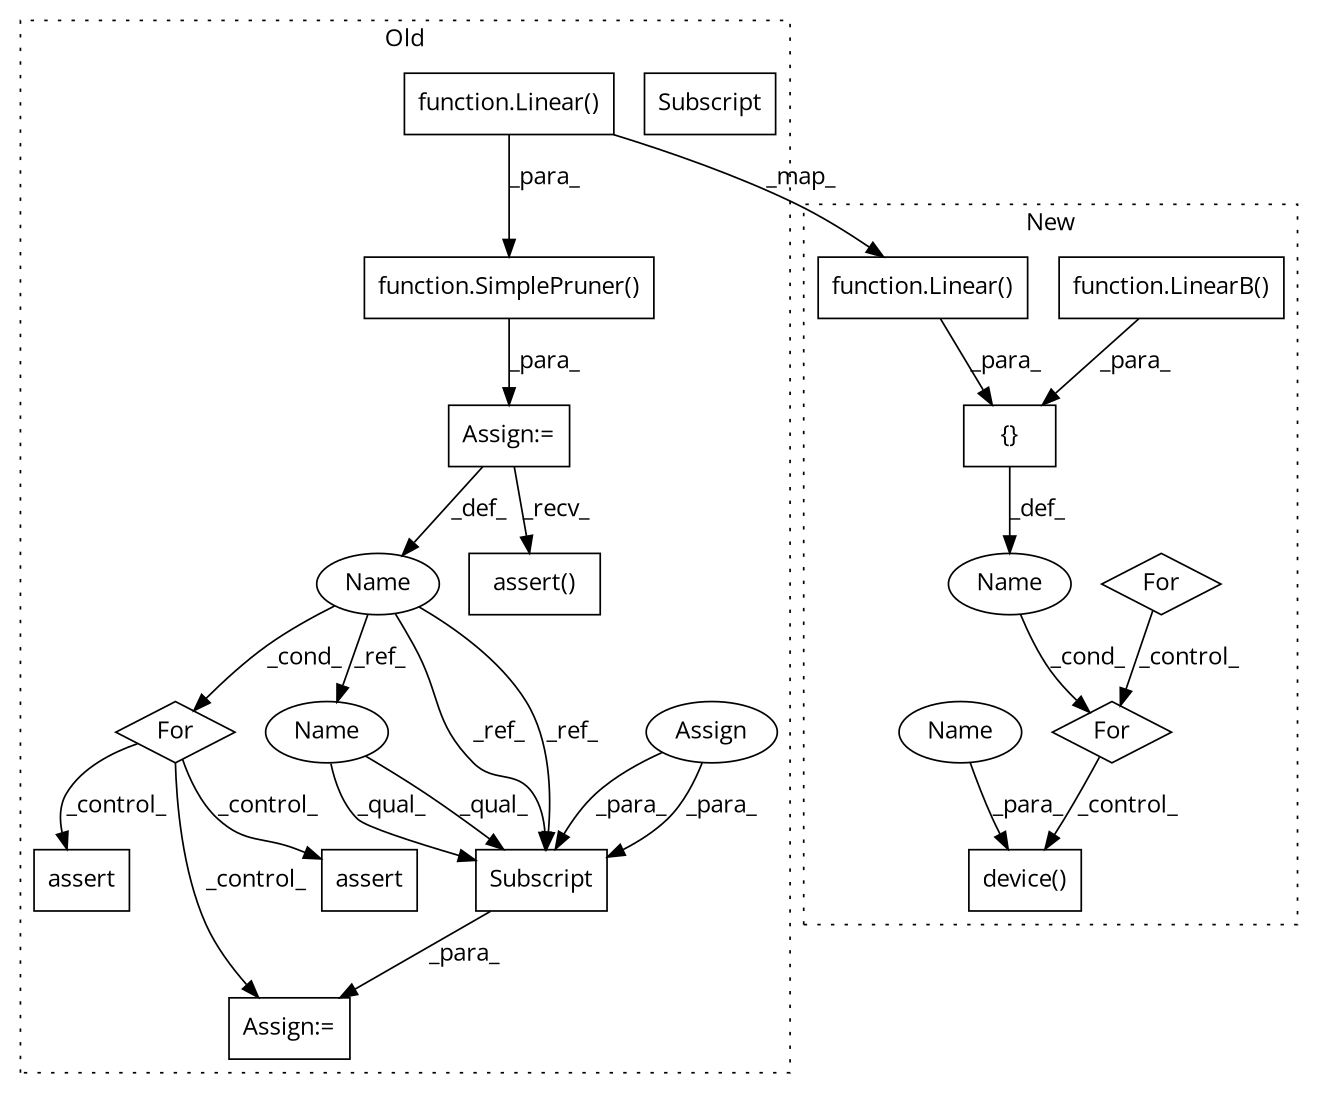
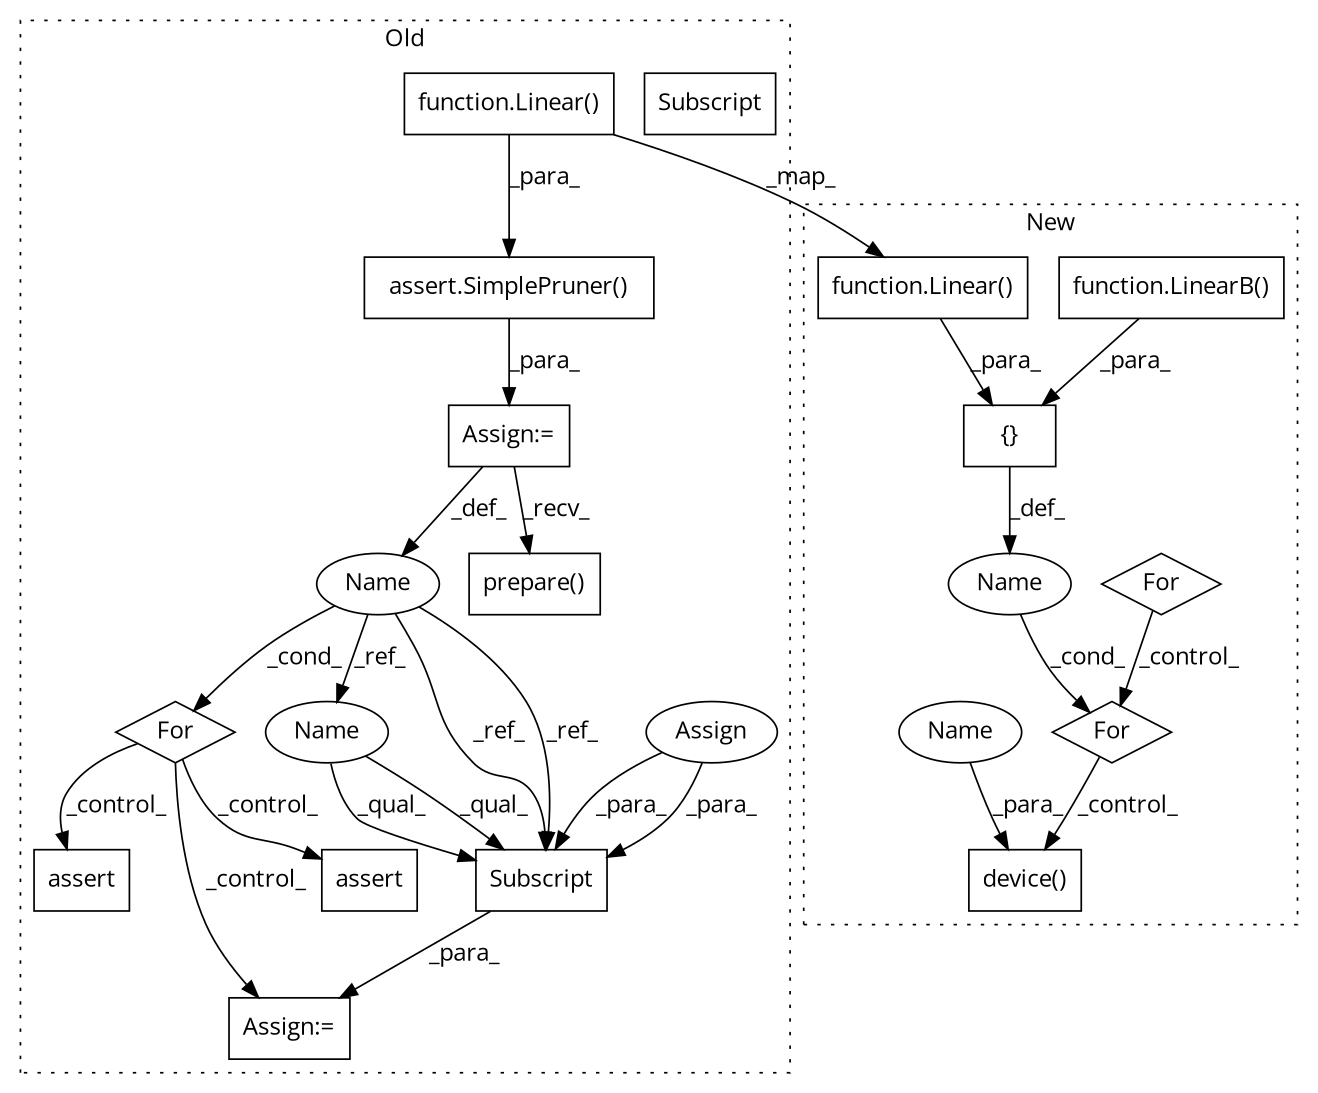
(509, 288) -> (509, 288)
(535, 584) -> (535, 584)
